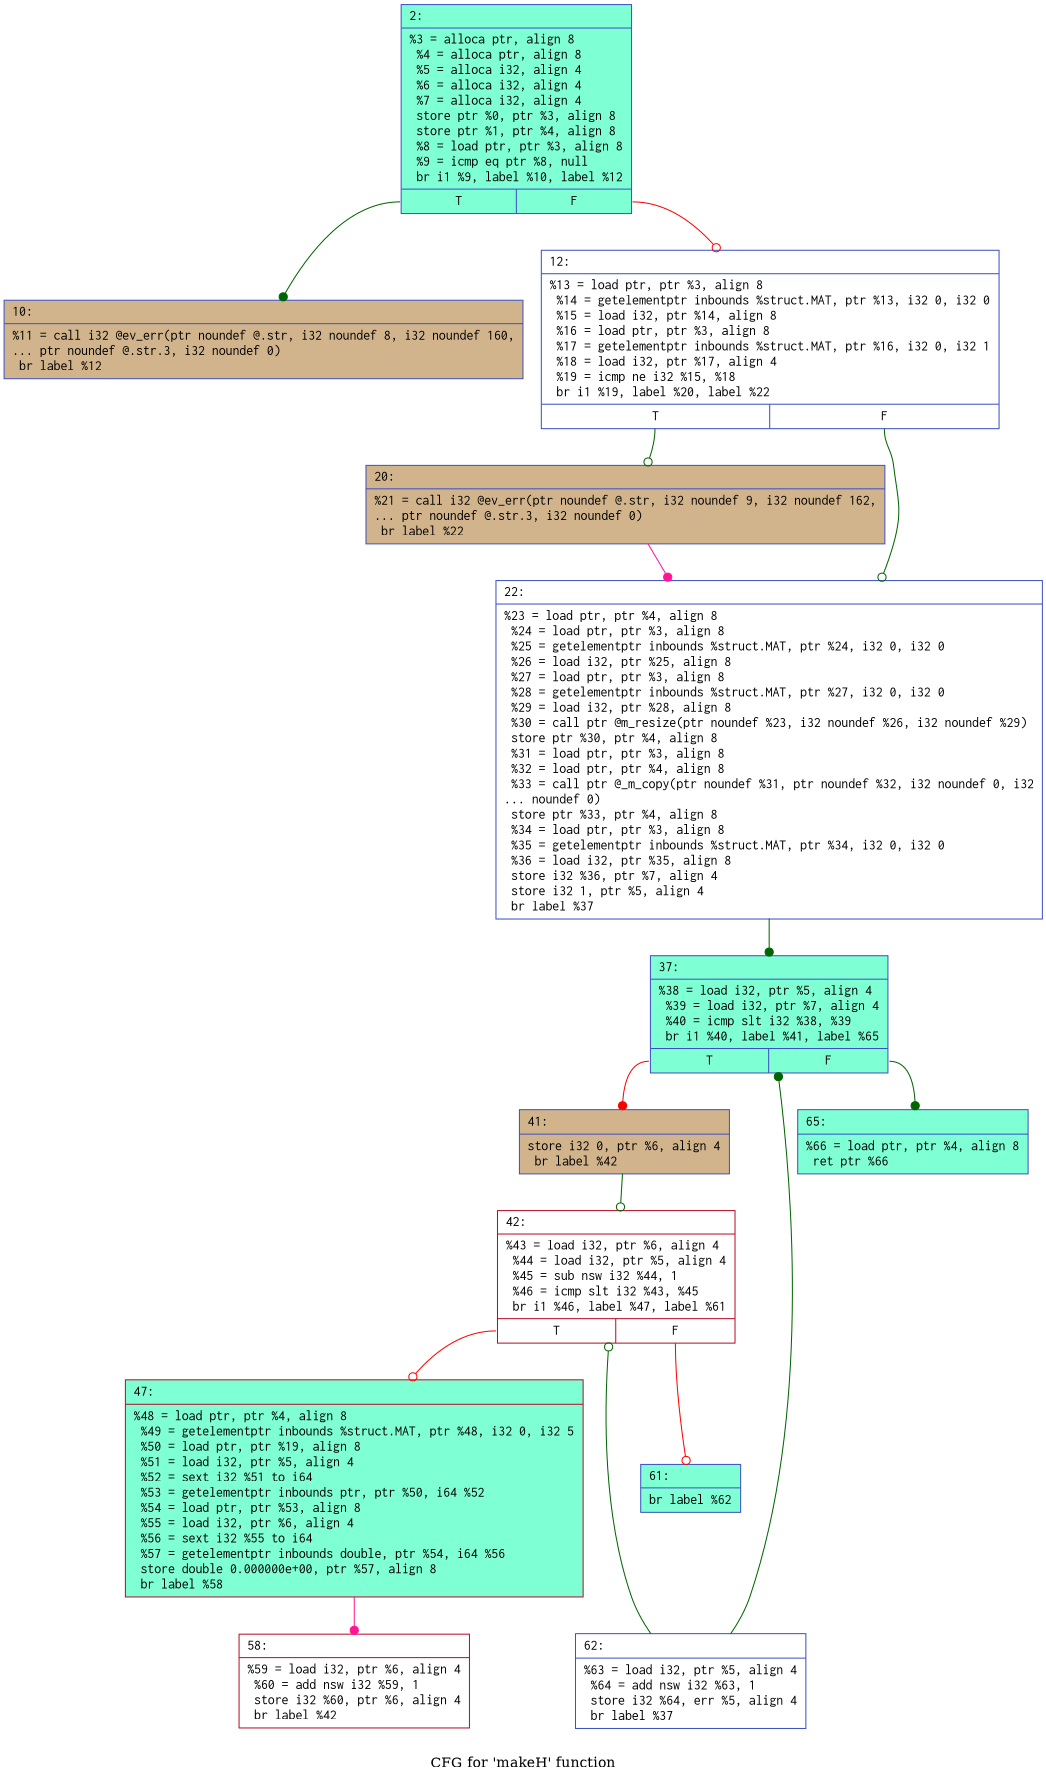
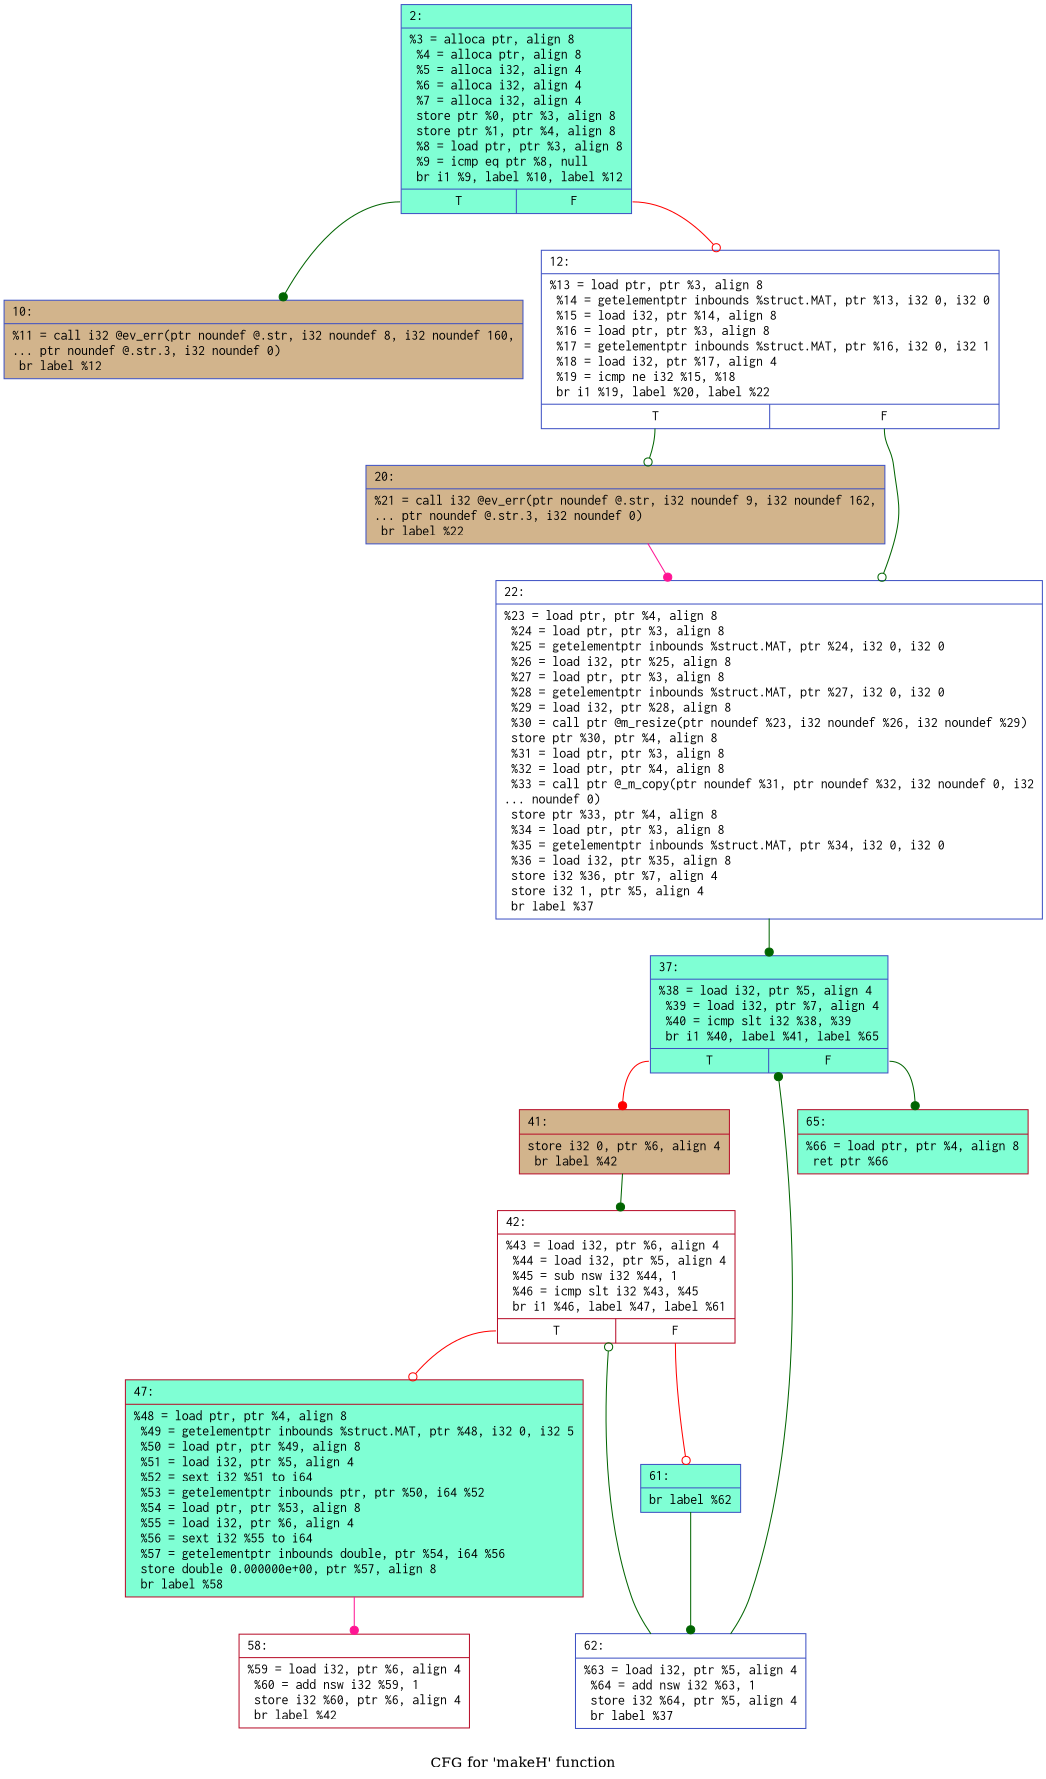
(624, 1142) -> (624, 1142)
(913, 1142) -> (913, 1142)
(622, 1188) -> (622, 1188)
(247, 1447) -> (247, 1447)
none -> (691, 1569)
(691, 1700) -> (691, 1700)
